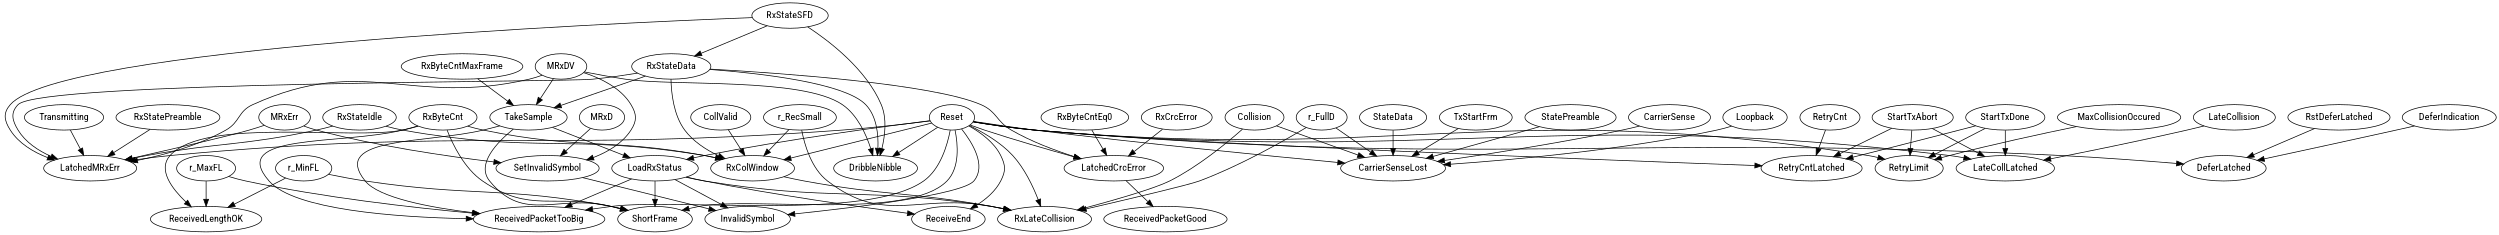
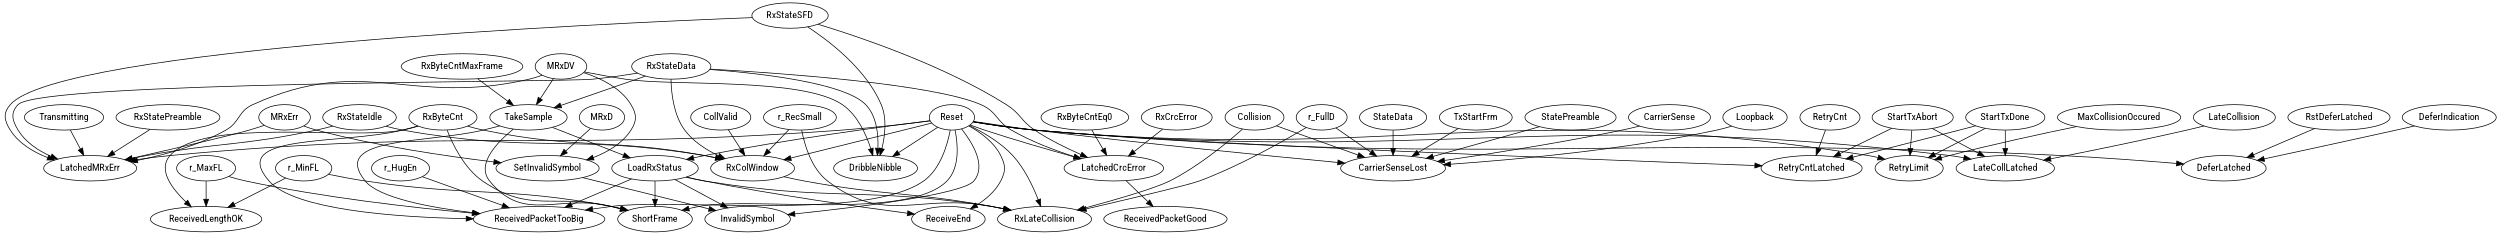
(734, 40) -> (956, 77)
none -> (401, 168)
